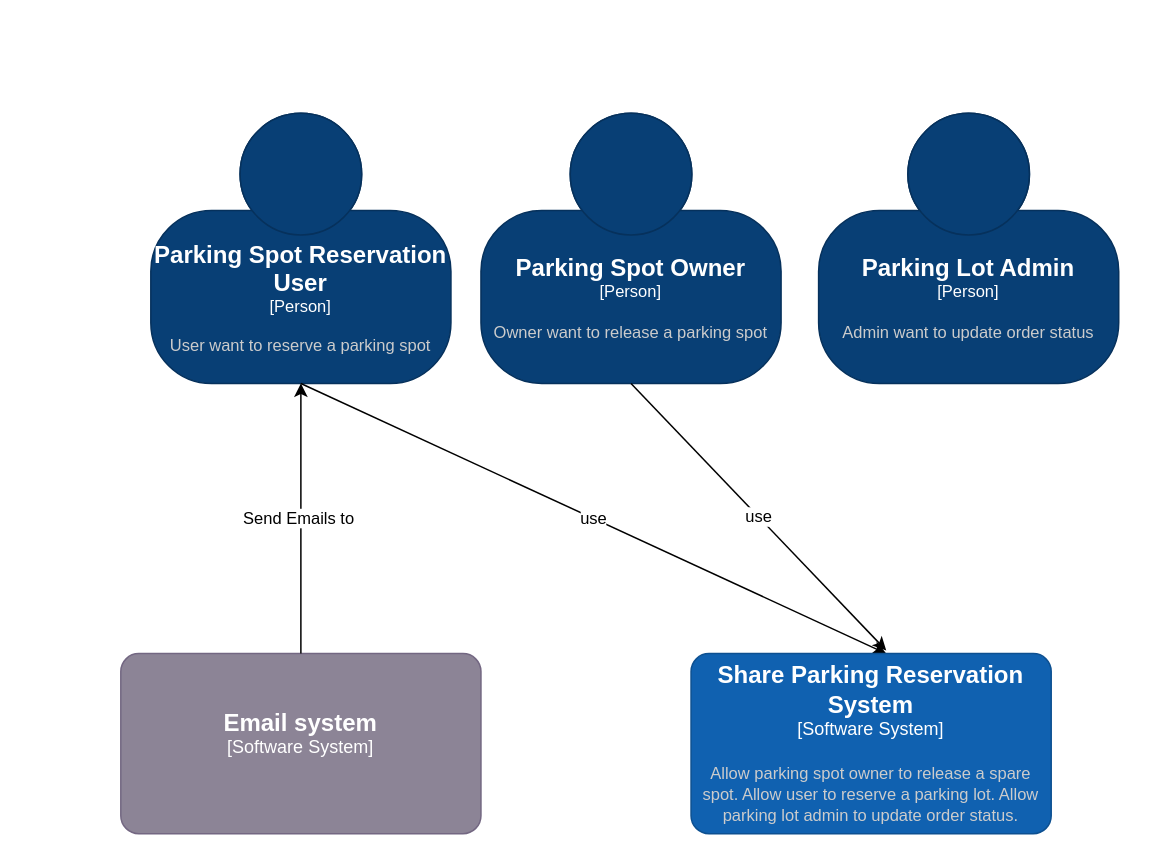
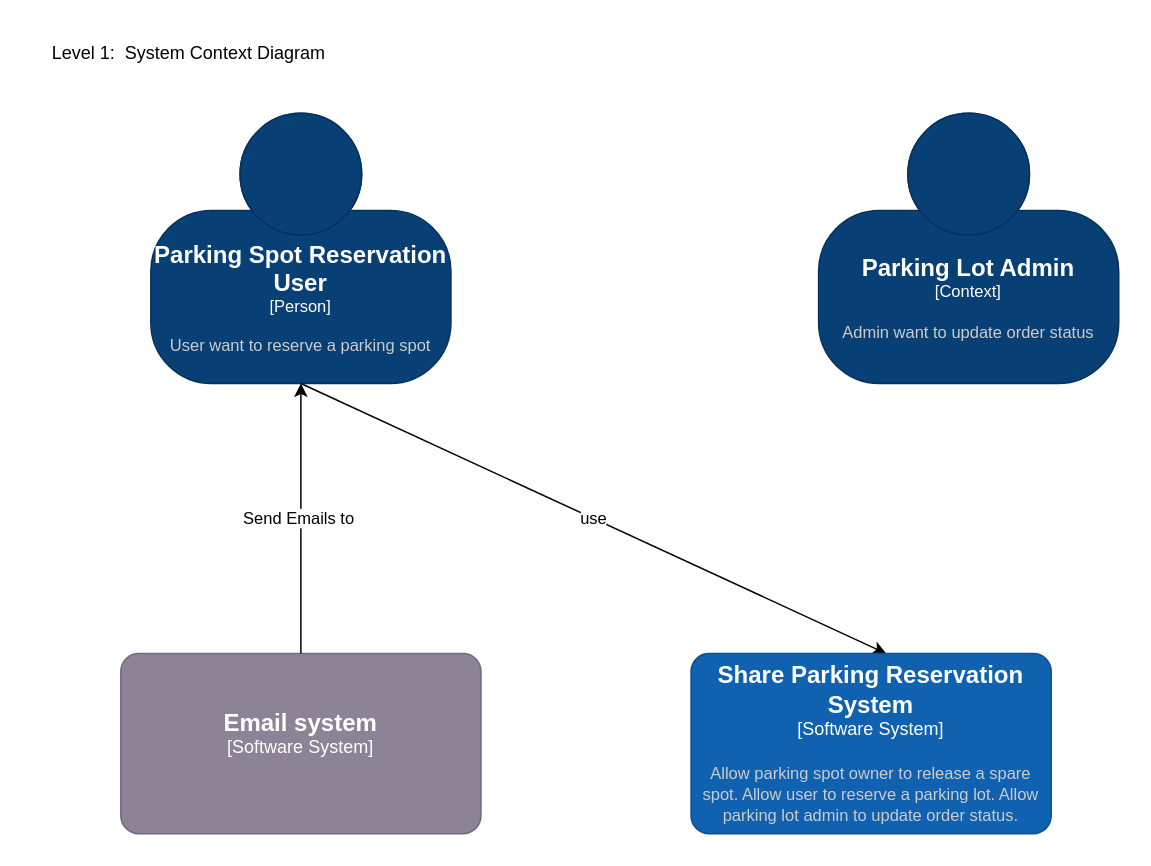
none -> (188, 53)
(631, 248) -> none
(968, 298) -> (968, 298)
(755, 513) -> none
